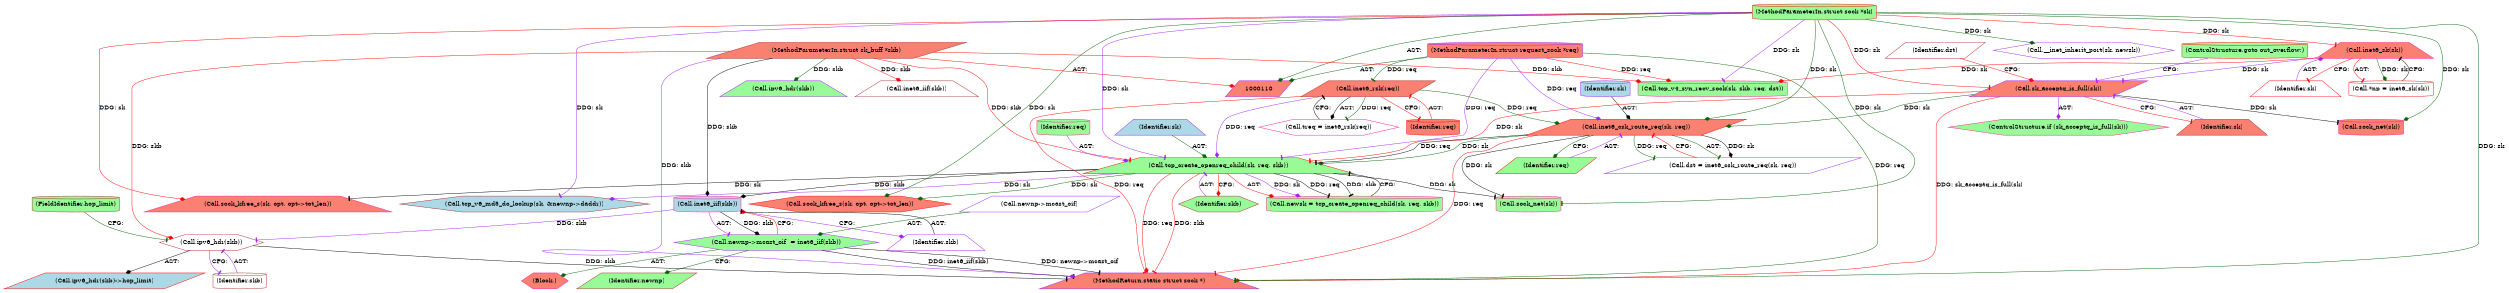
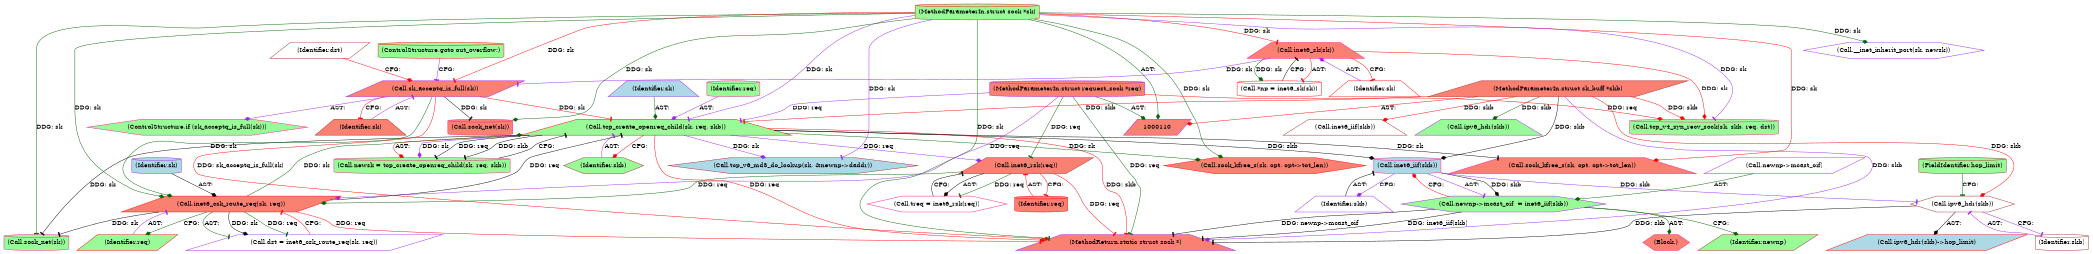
(1255, 109) -> (853, 148)
